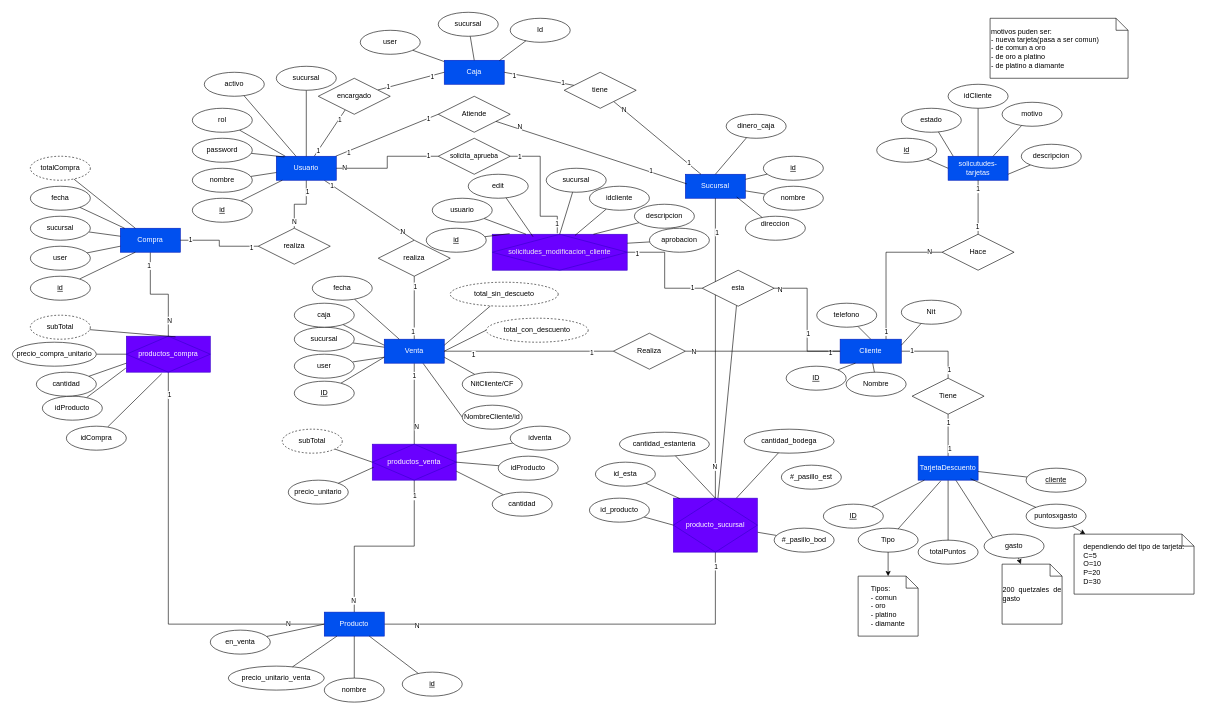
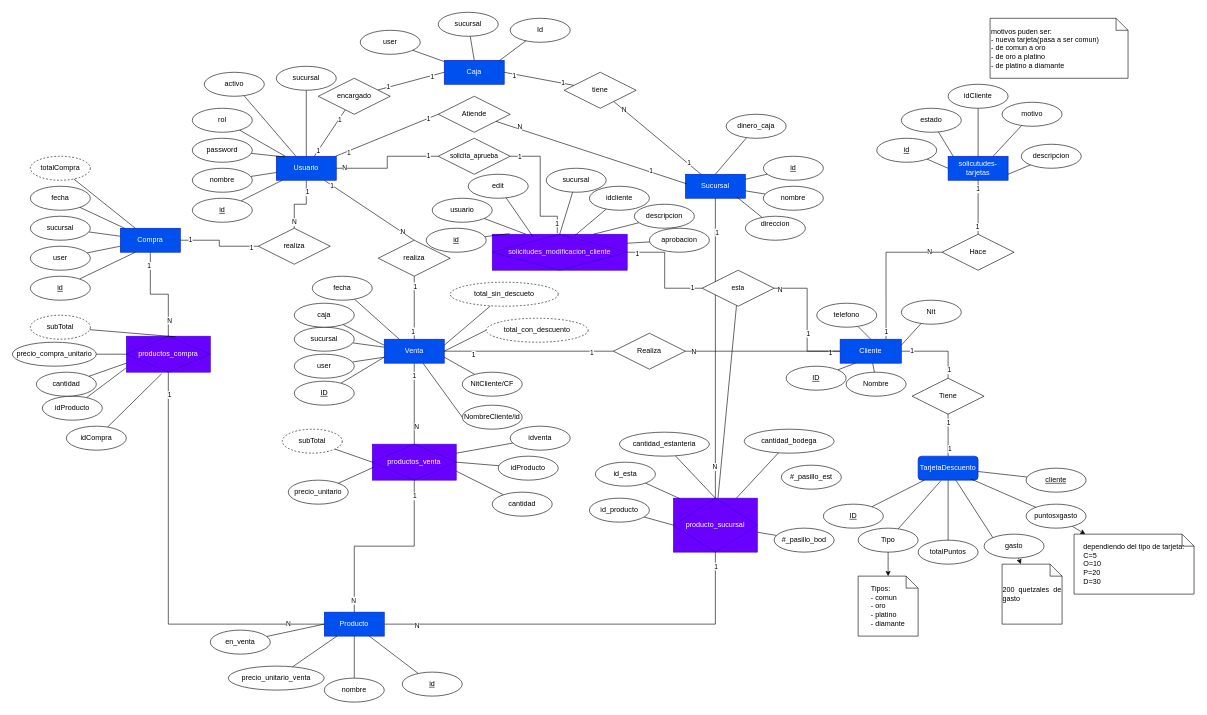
(948, 468) -> (948, 468)
